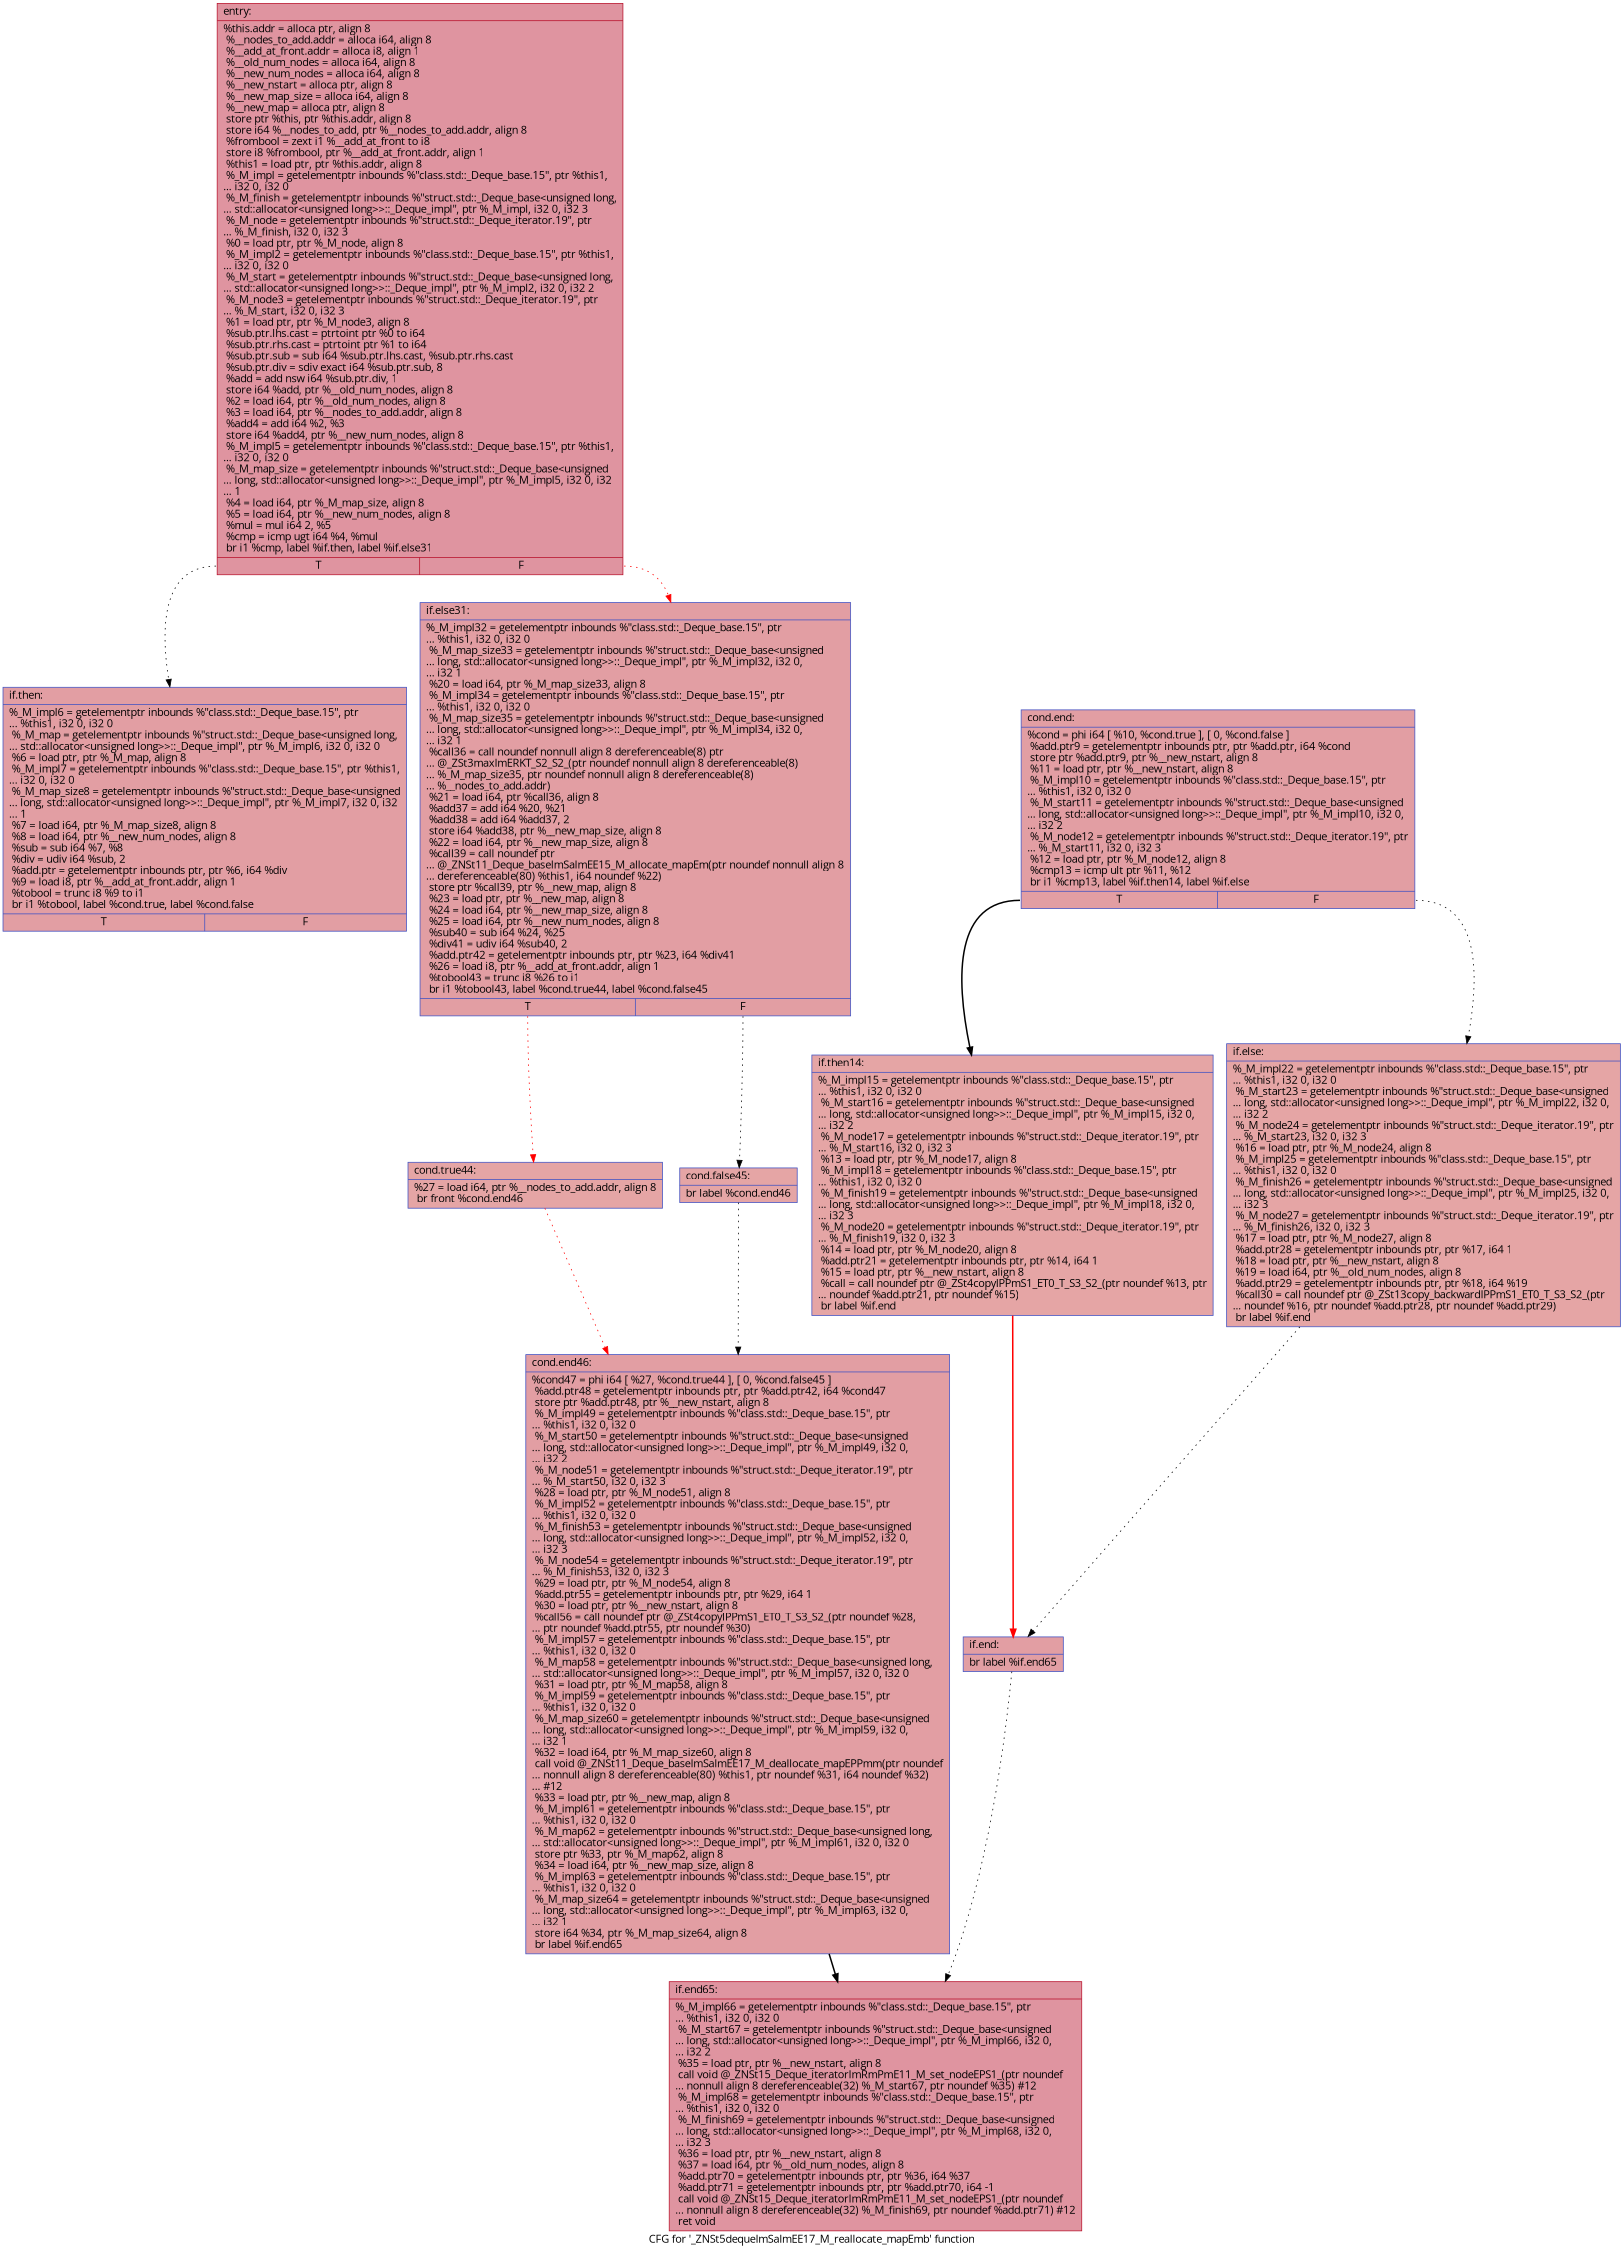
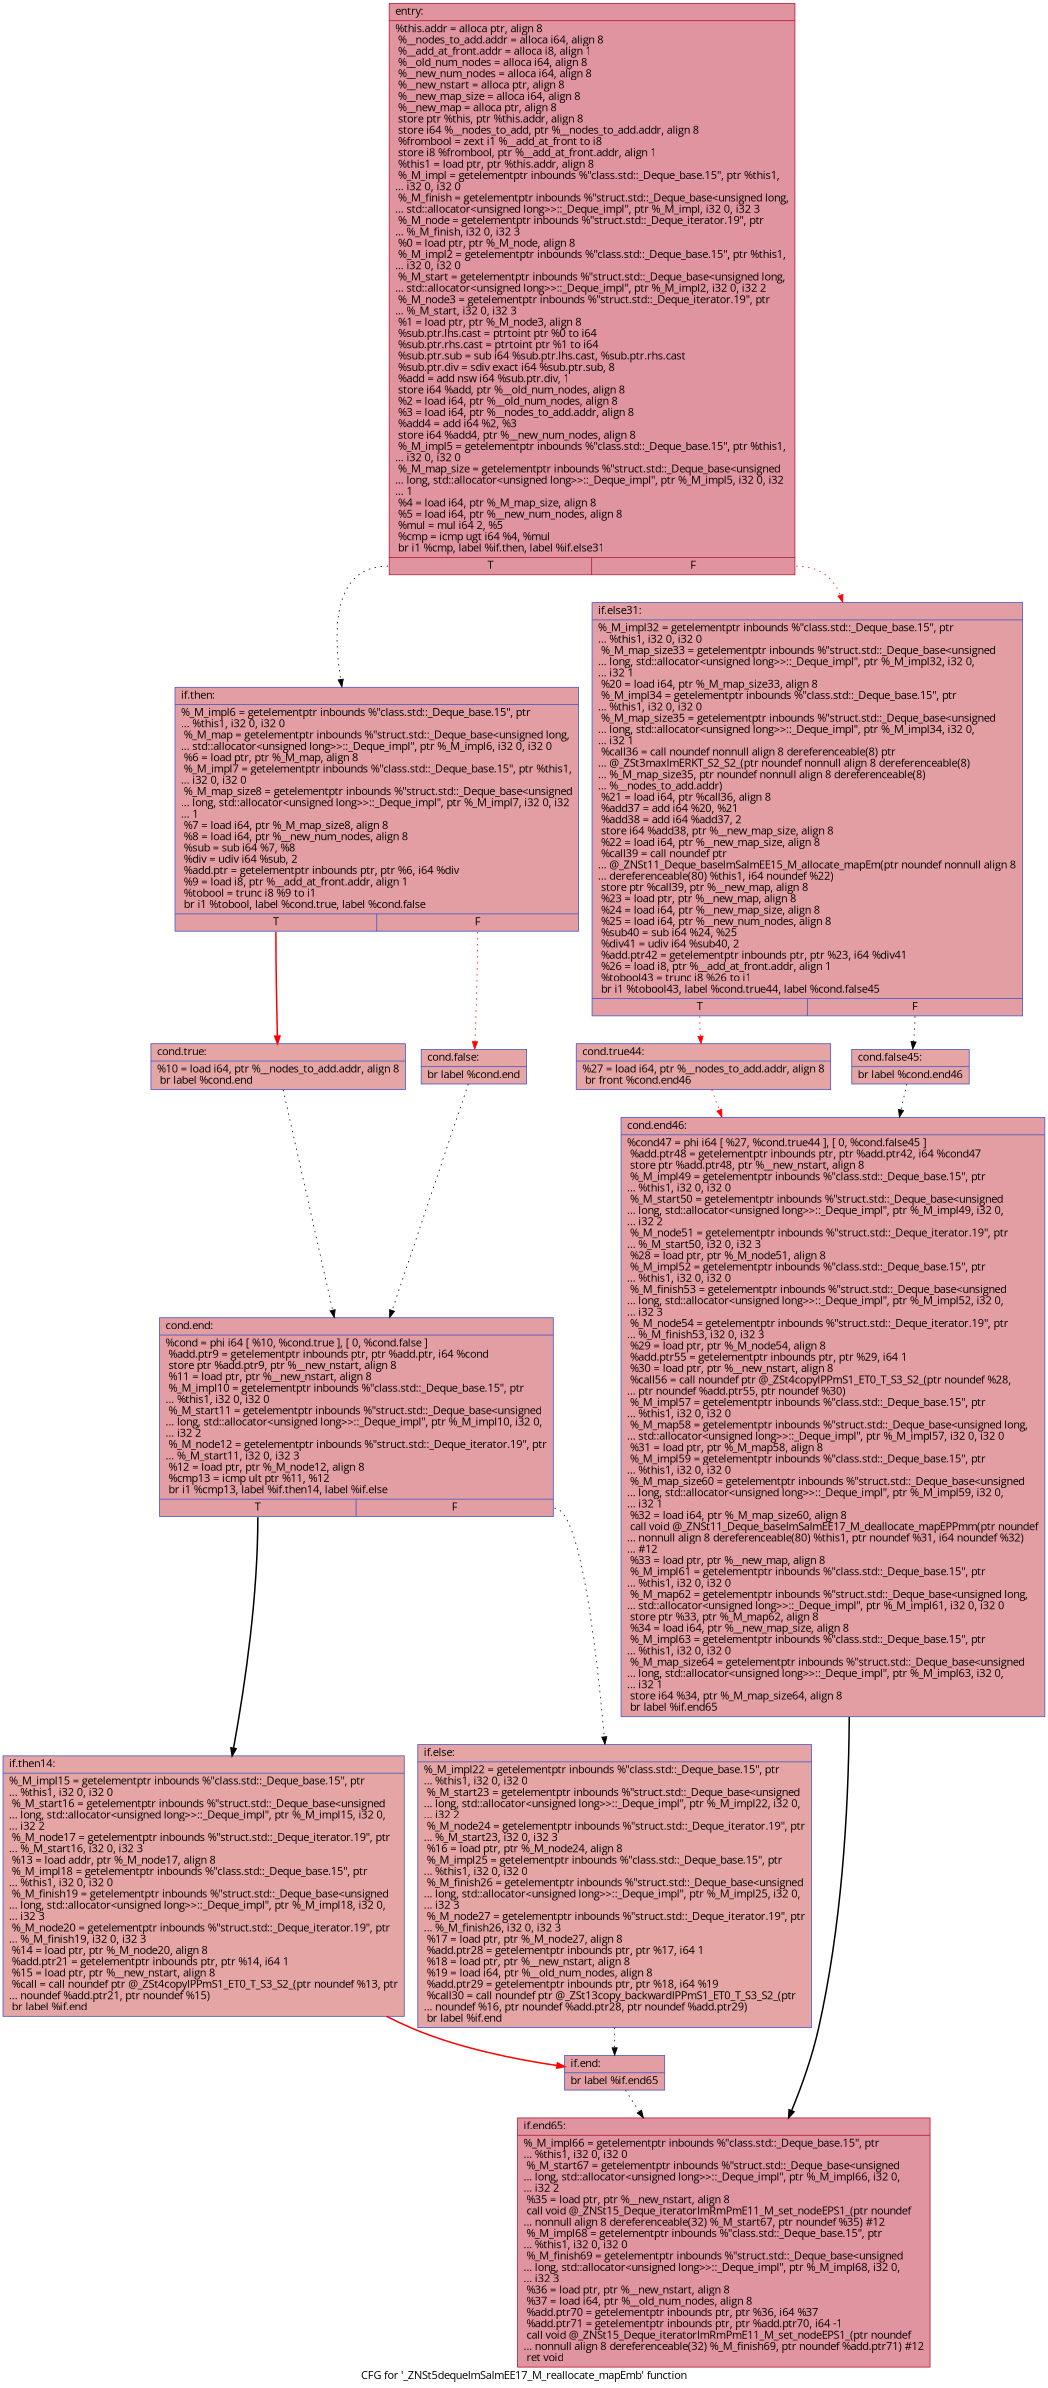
none -> (278, 1067)
none -> (474, 1067)
(918, 1160) -> (113, 1860)
